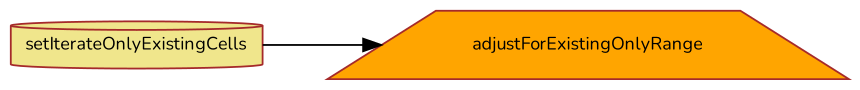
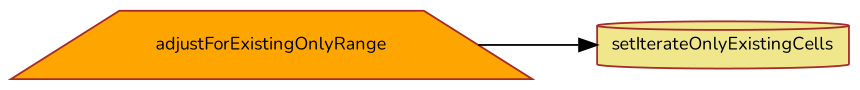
(313, 45) -> (528, 45)
